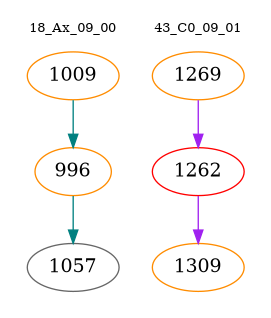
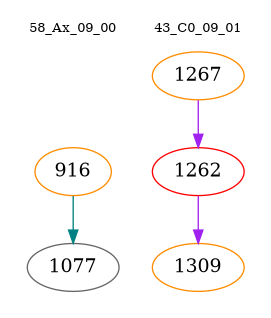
(73, 29) -> (73, 29)
(73, 76) -> none
(198, 76) -> (198, 76)
(73, 172) -> (73, 172)
(73, 267) -> (73, 267)
